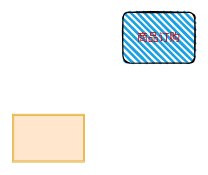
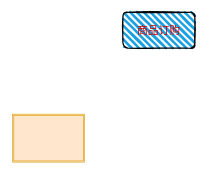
(159, 38) -> (159, 30)
